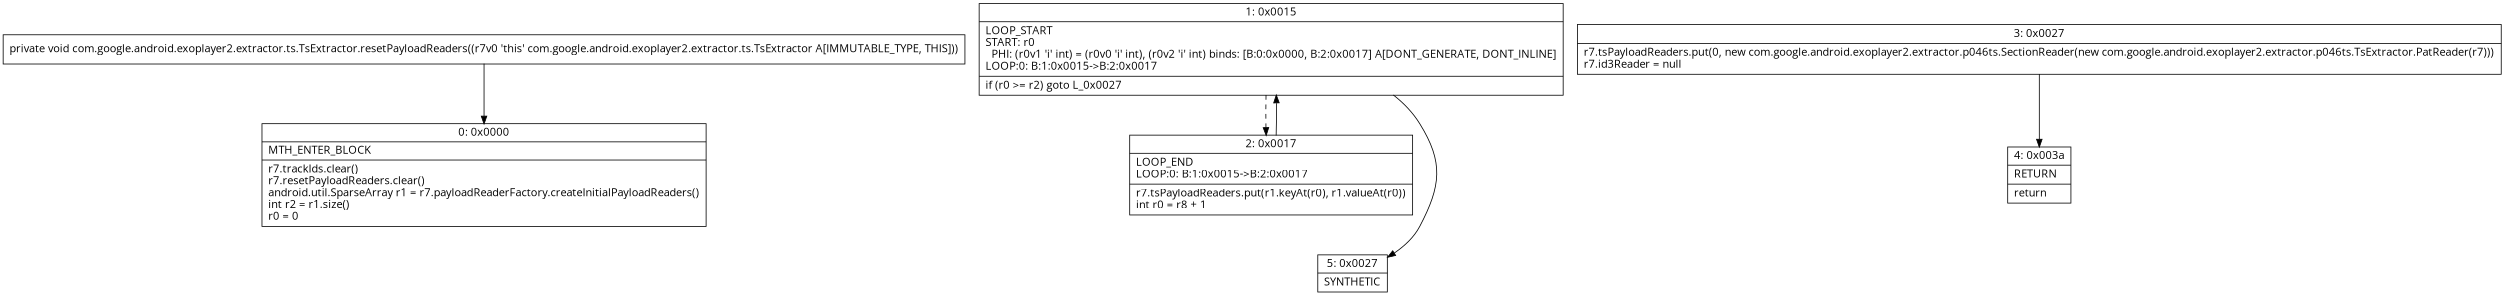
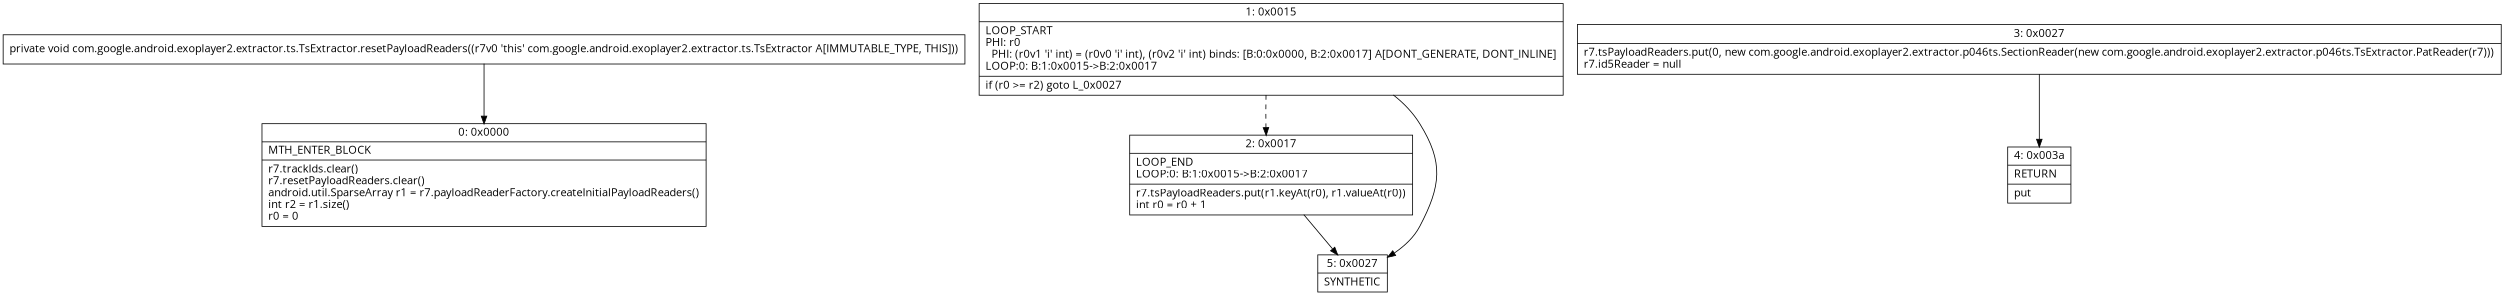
(1012, 43) -> (1005, 43)
(1633, 64) -> (1633, 64)
(1276, 119) -> (1318, 232)
(2031, 193) -> (2023, 193)
(1172, 205) -> (1172, 205)
